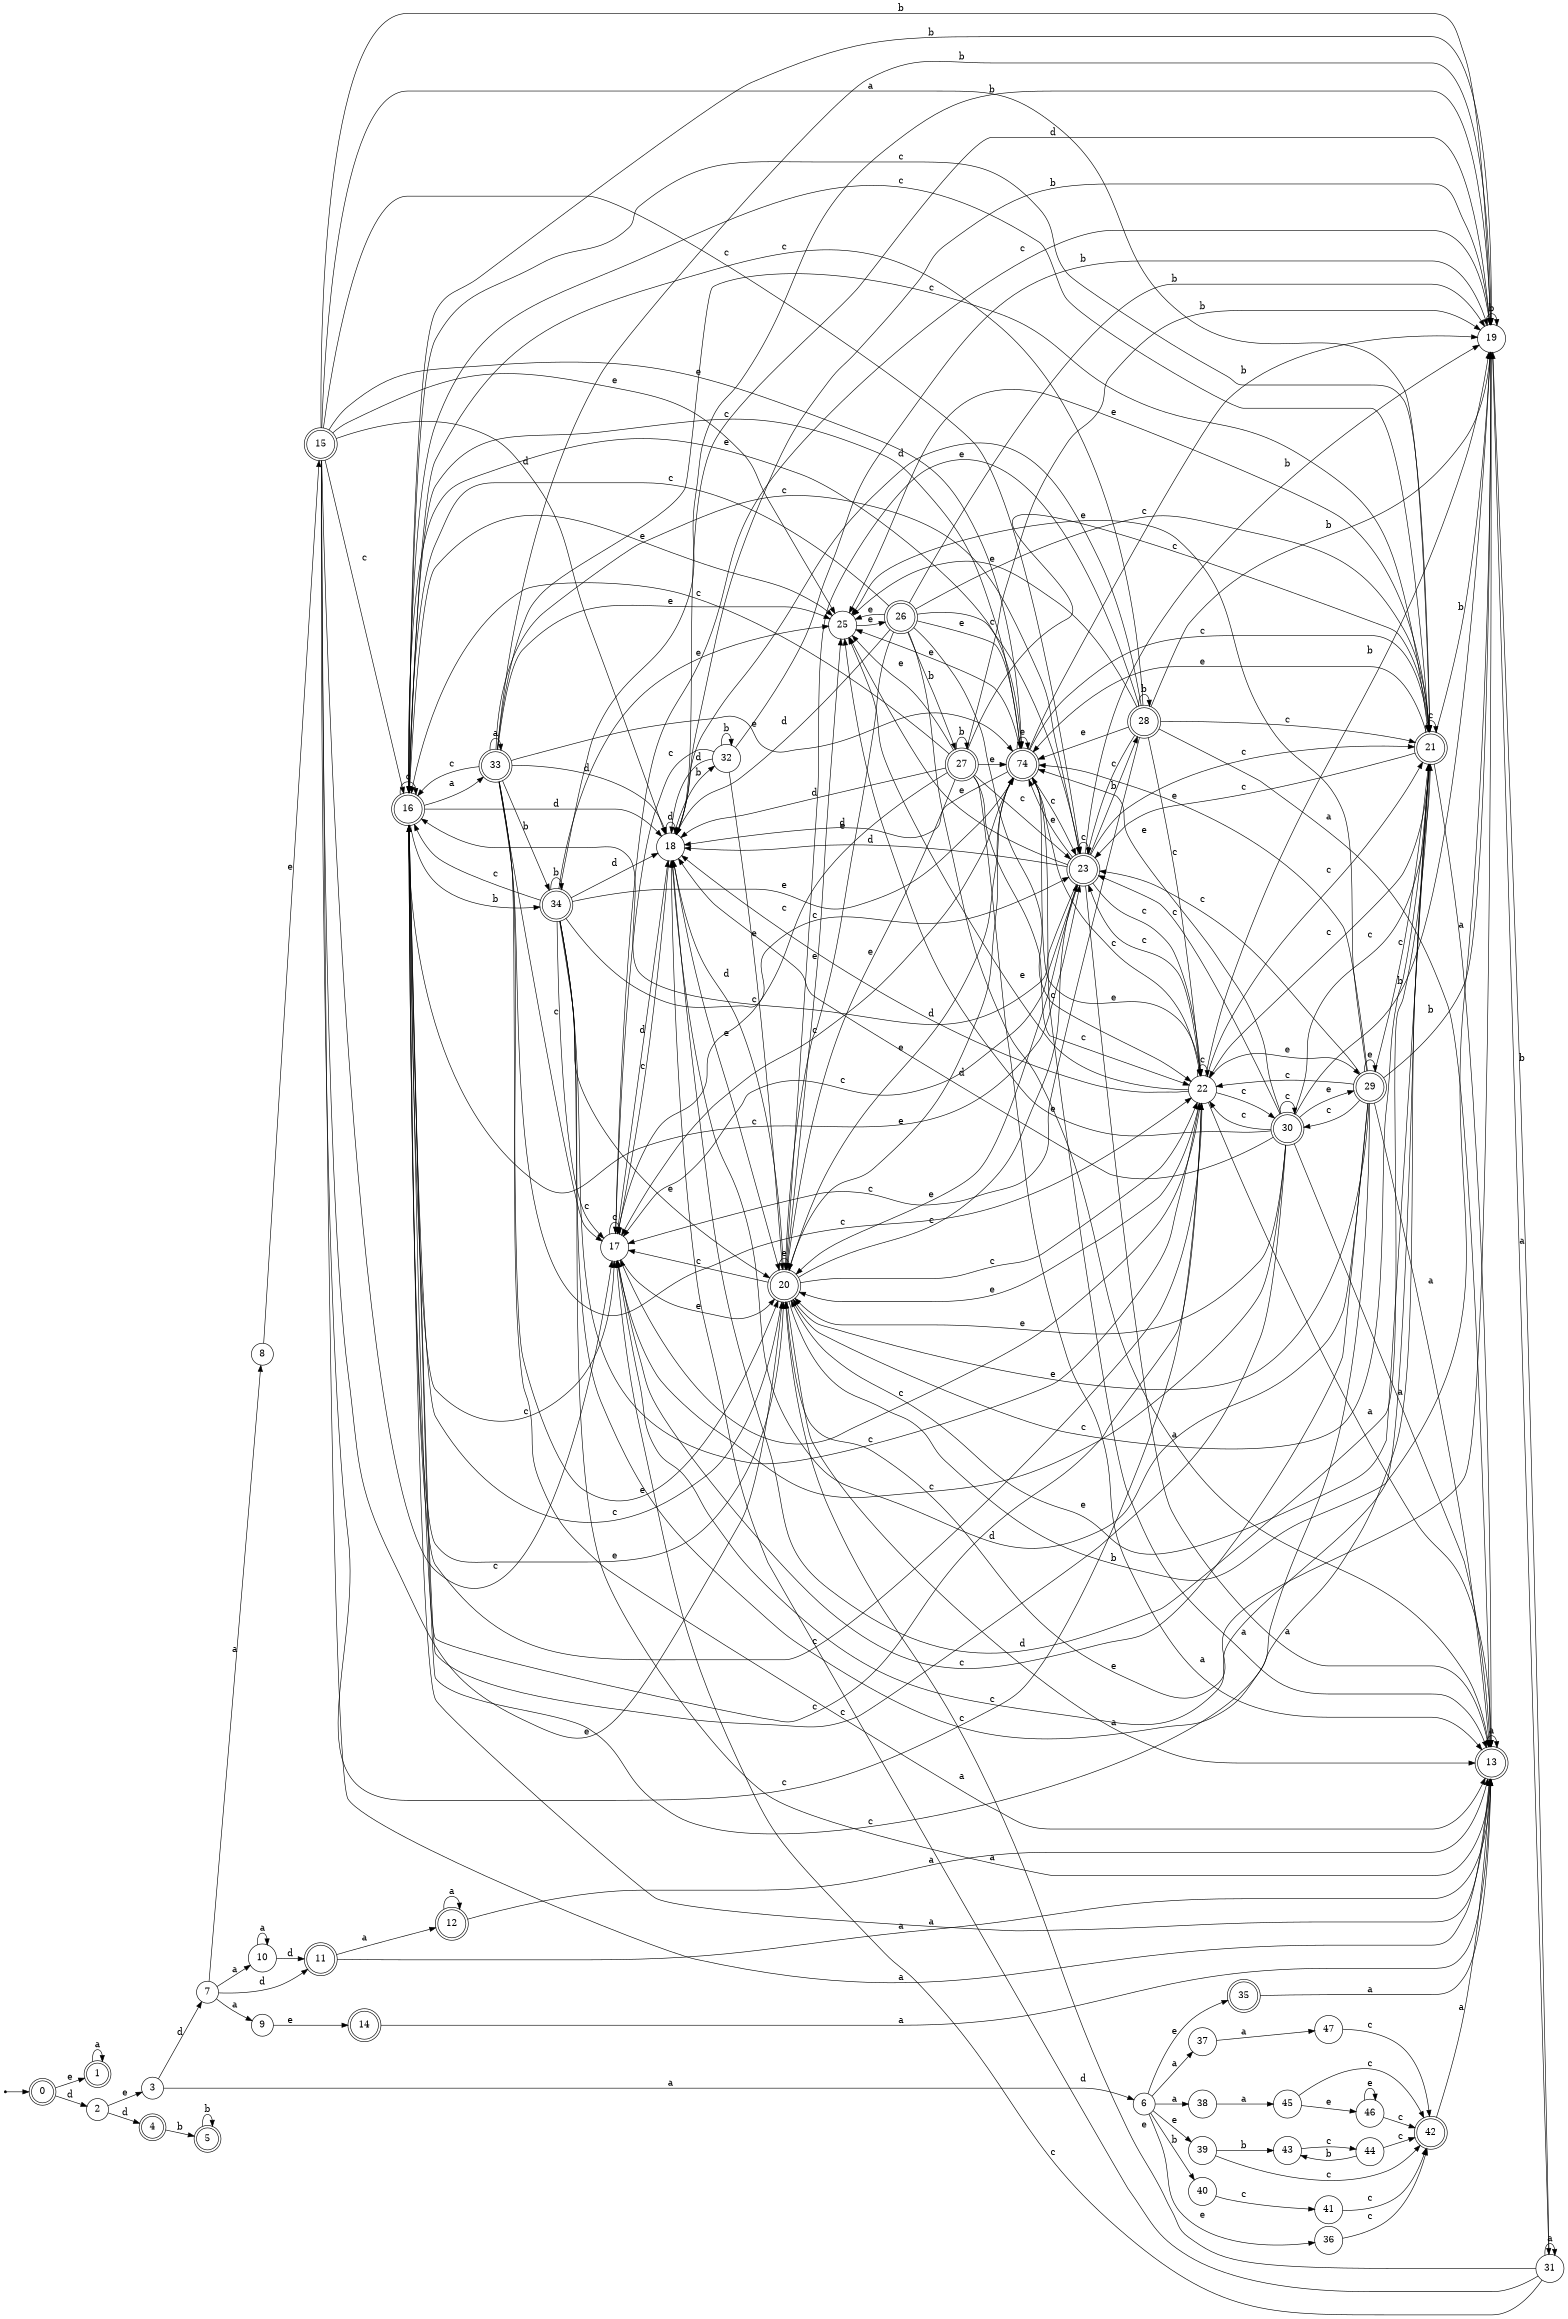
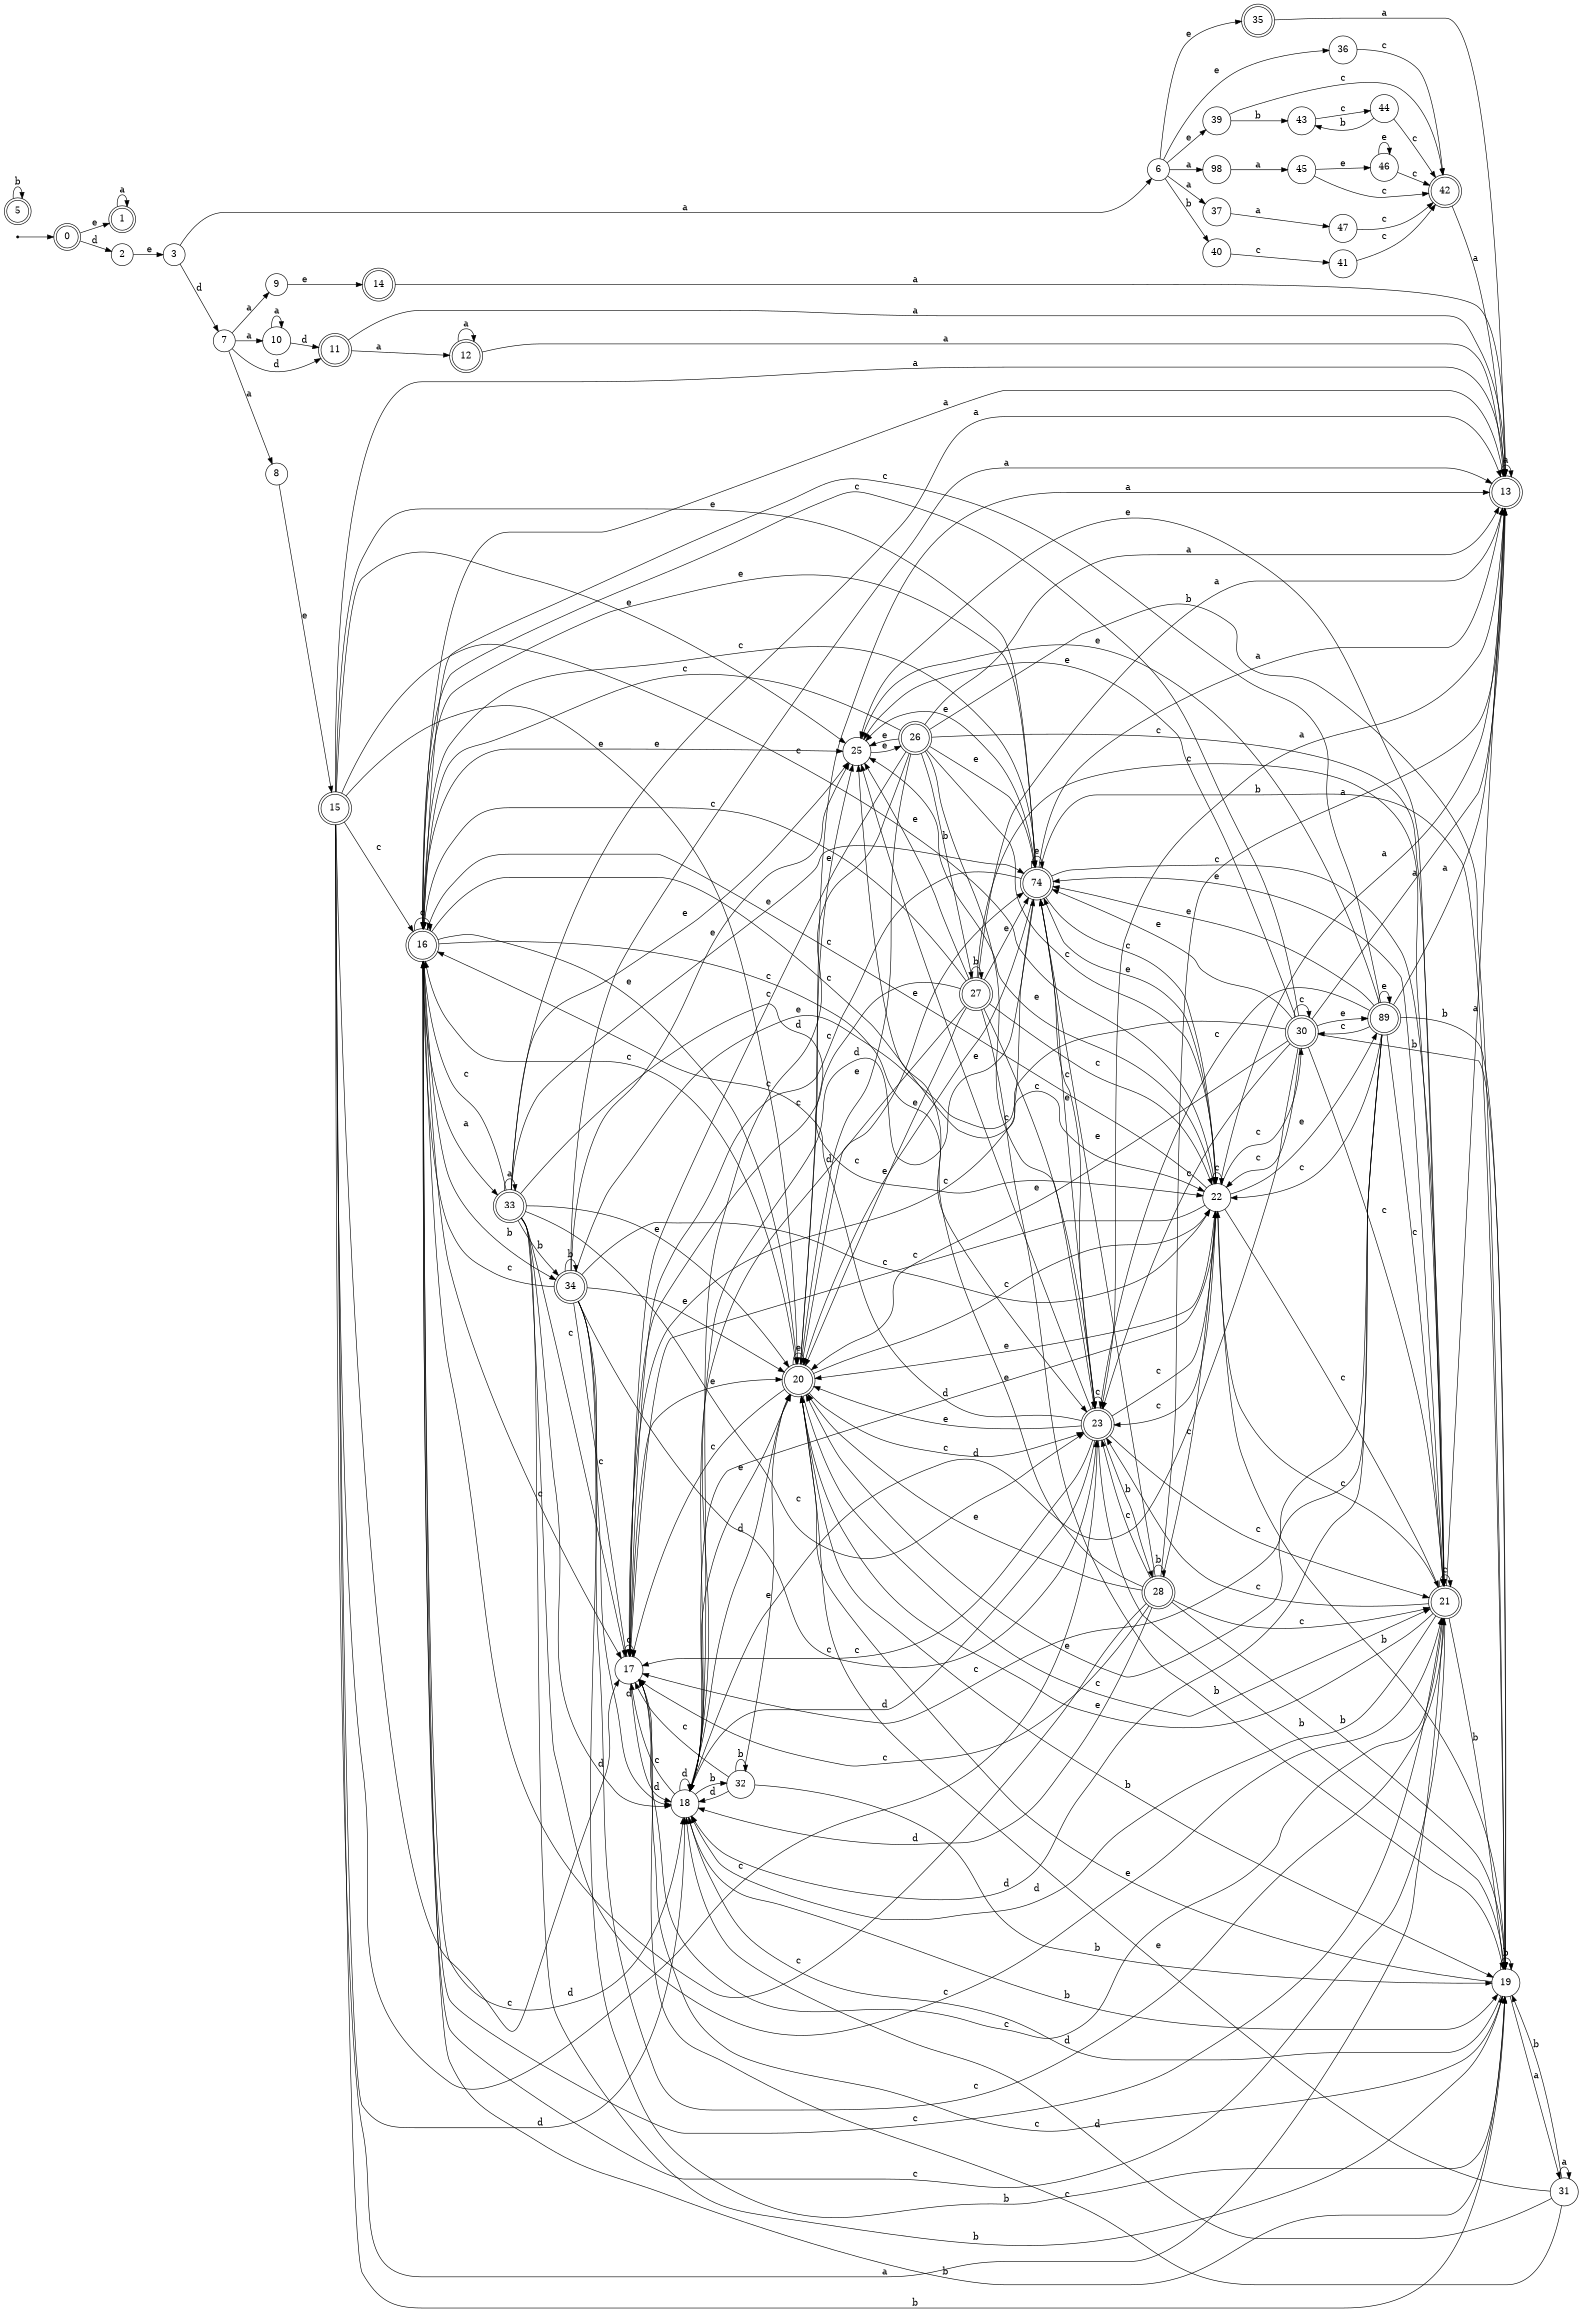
(1370, 1087) -> (1384, 1019)
none -> (686, 1178)
(1203, 2104) -> (1217, 170)
(153, 2127) -> none
